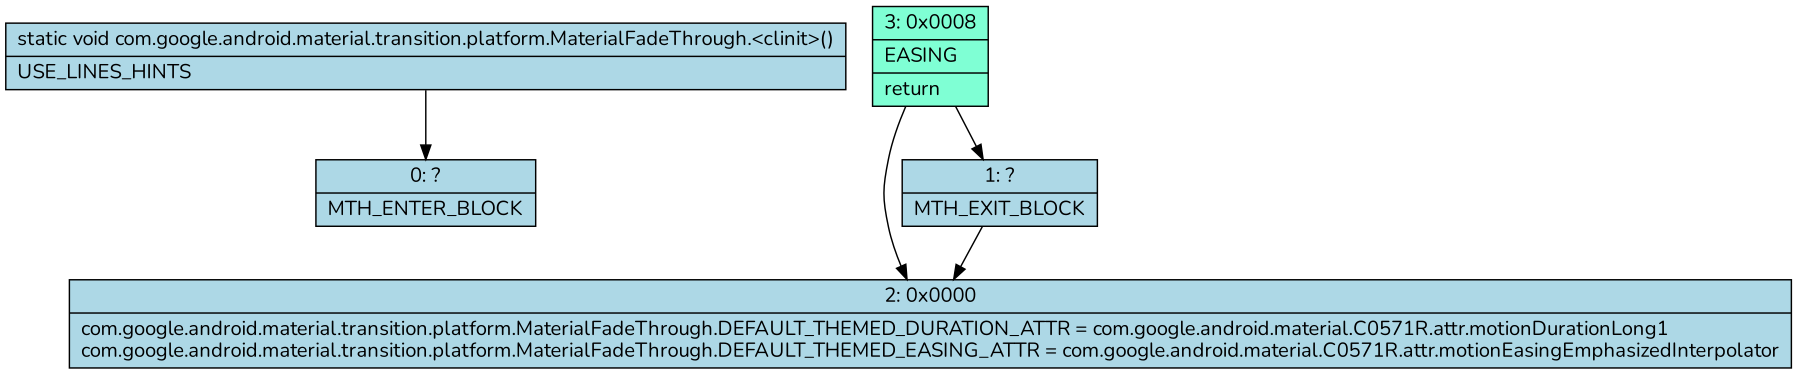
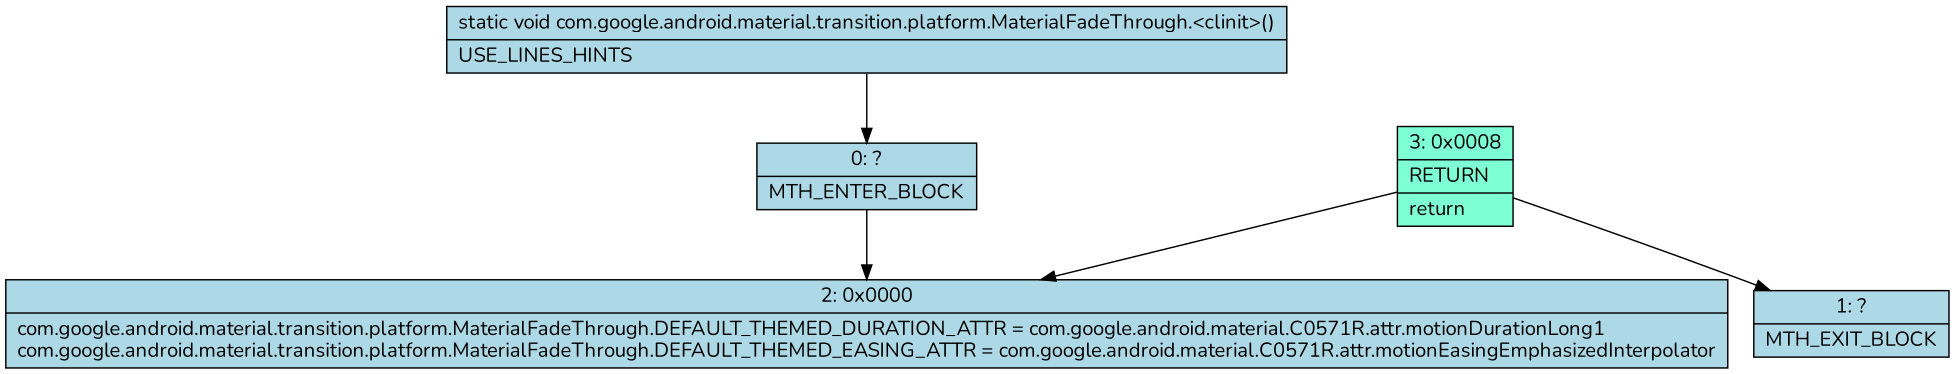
(922, 56) -> (1449, 176)
(971, 247) -> (867, 237)
